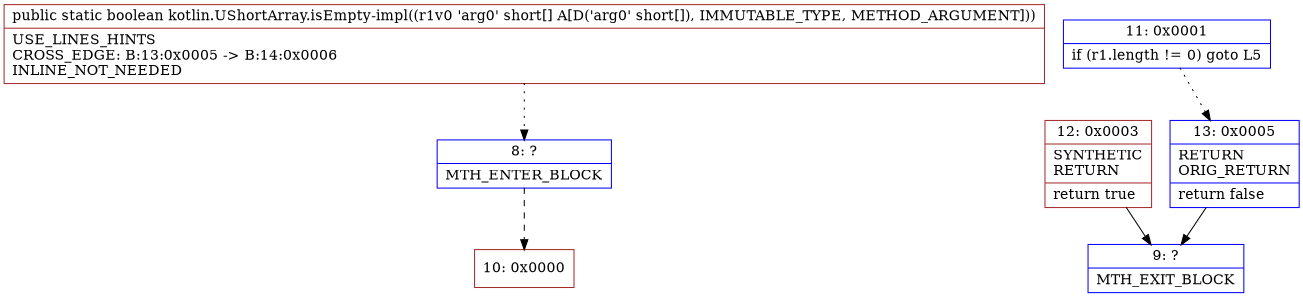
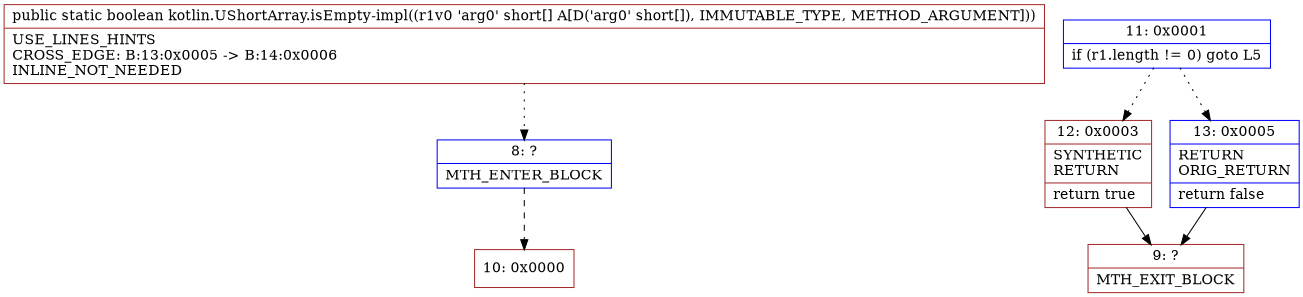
none -> (1141, 90)
(1166, 269) -> (1166, 269)
